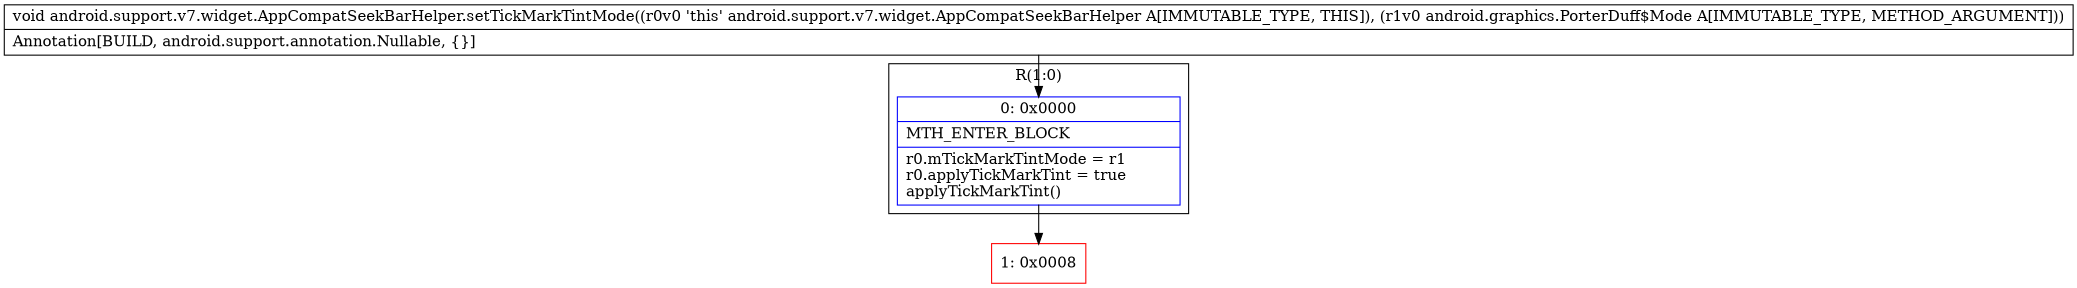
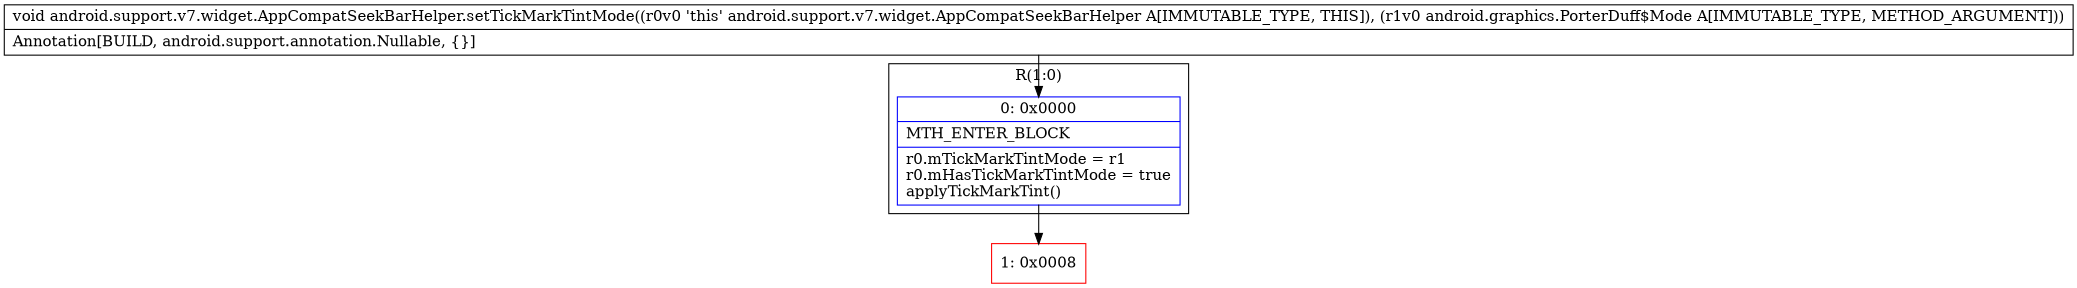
(1016, 176) -> (1039, 176)
